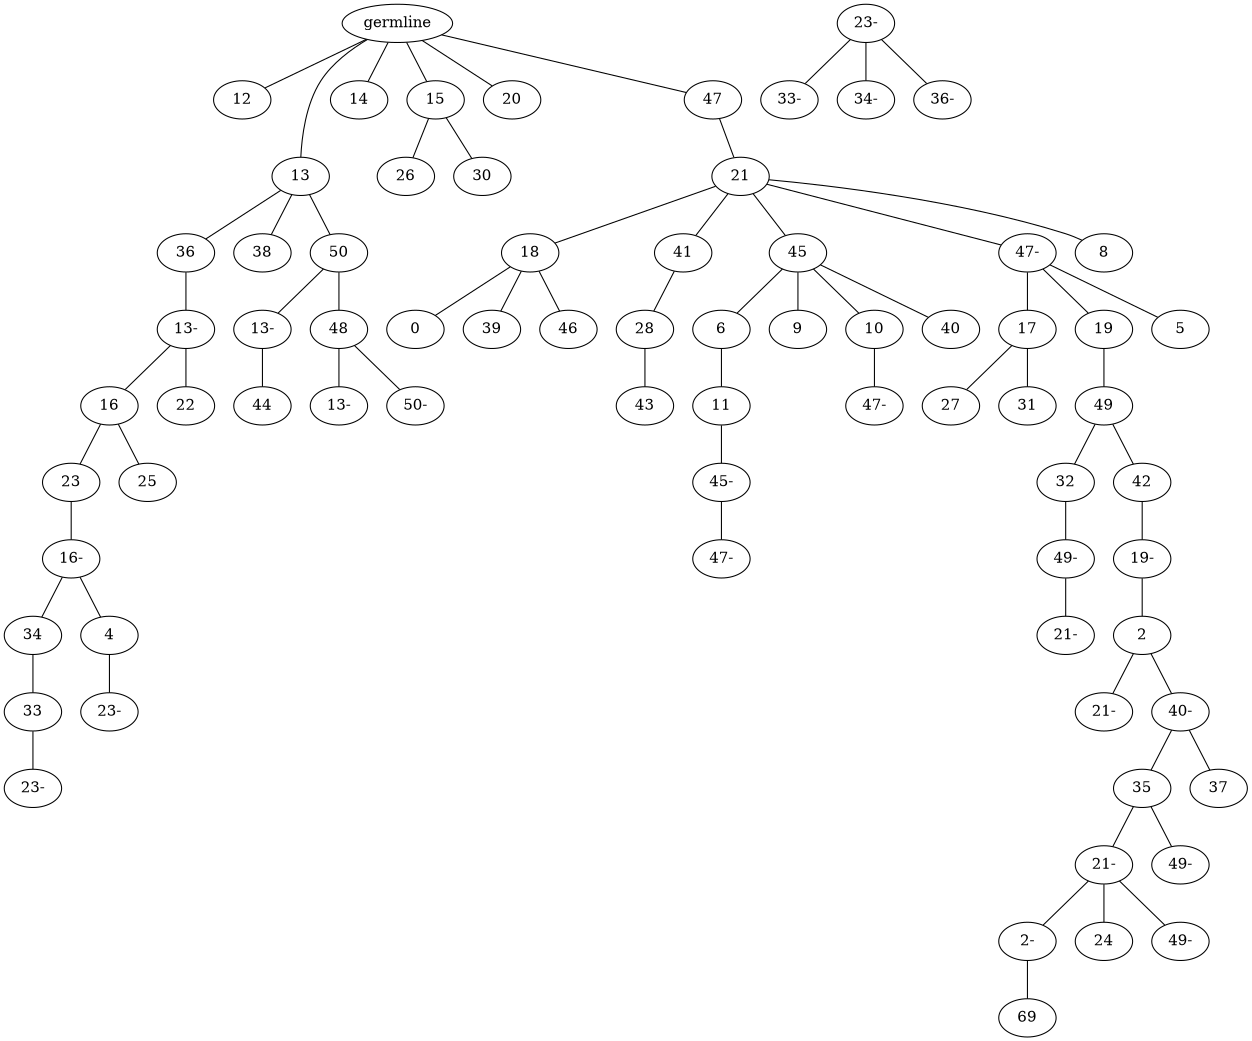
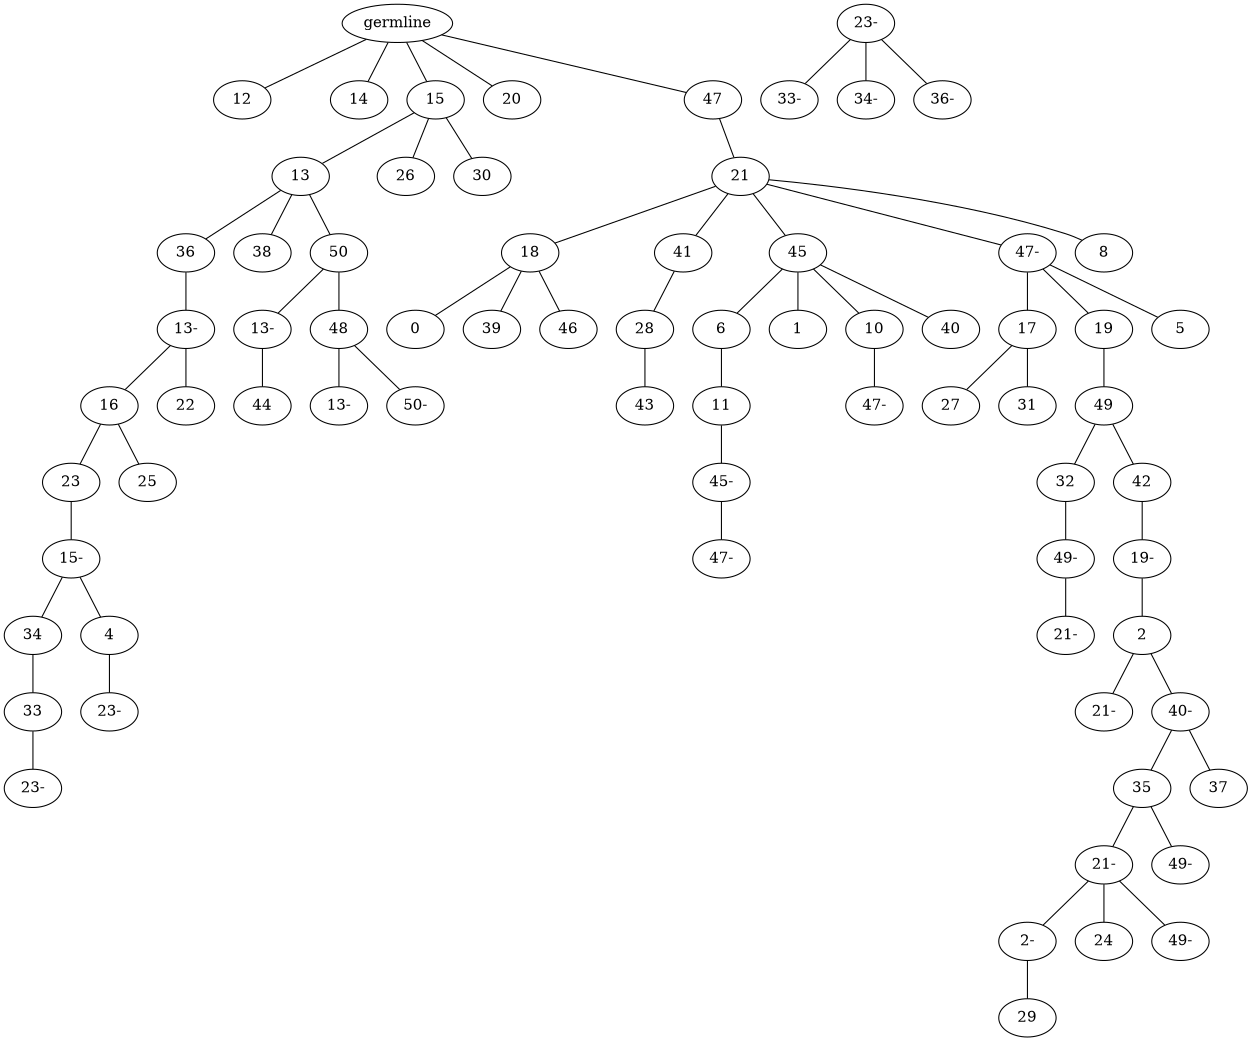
(317, 88) -> (368, 138)
(798, 329) -> (798, 329)
(71, 559) -> (71, 559)
(1027, 1018) -> (1027, 1018)
